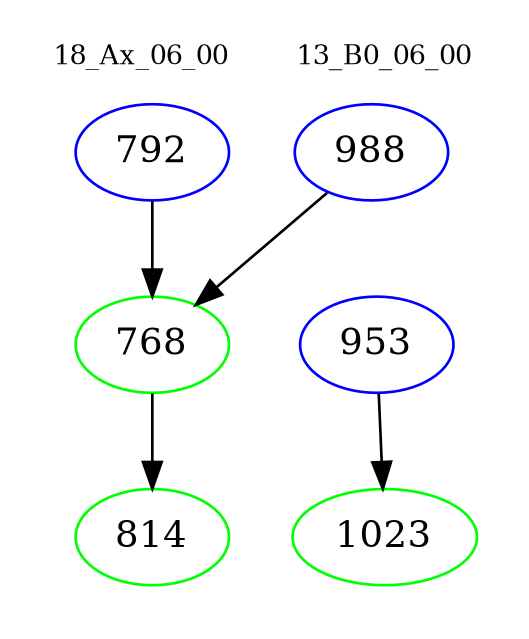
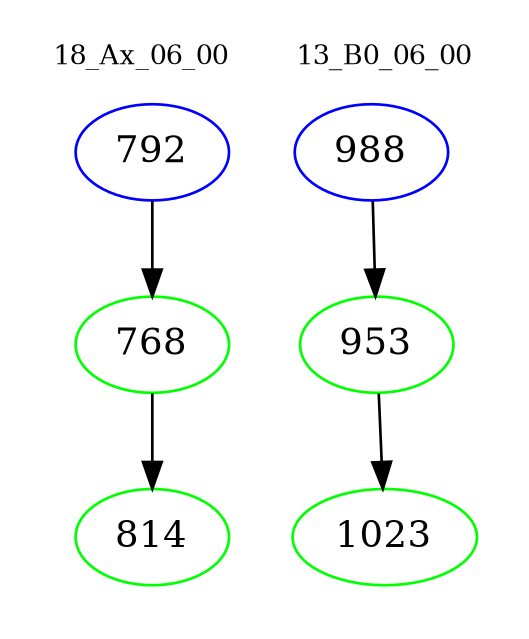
(291, 223) -> (374, 235)
(377, 345) -> (377, 345)
